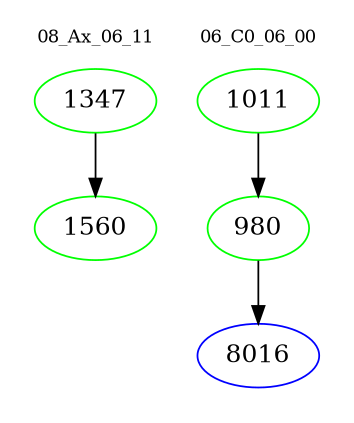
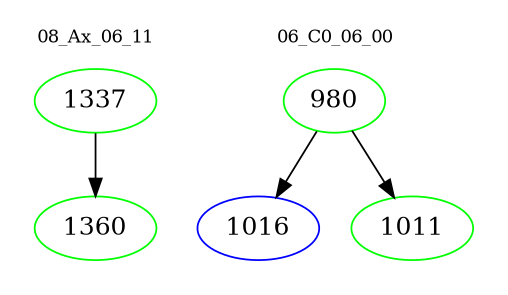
(96, 101) -> (96, 101)
(258, 156) -> (368, 157)
(96, 228) -> (96, 228)
(258, 356) -> (258, 228)
